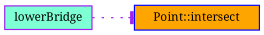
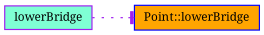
(197, 18) -> (197, 18)
